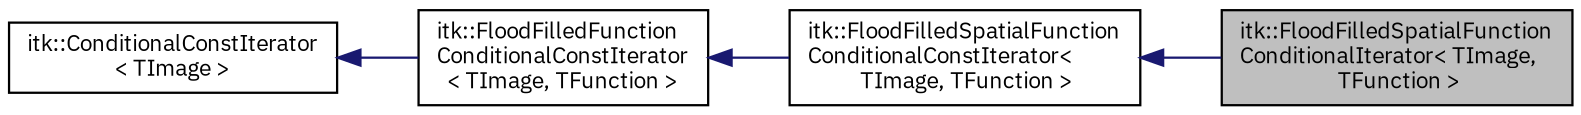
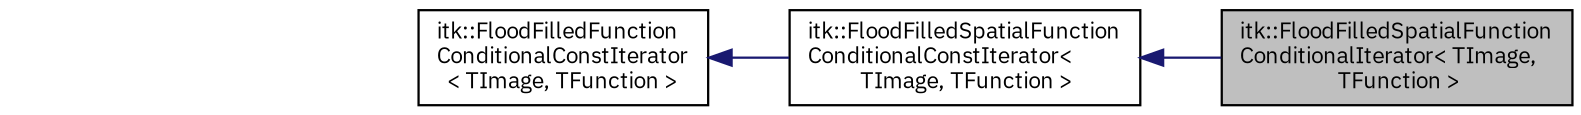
(173, 58) -> none
